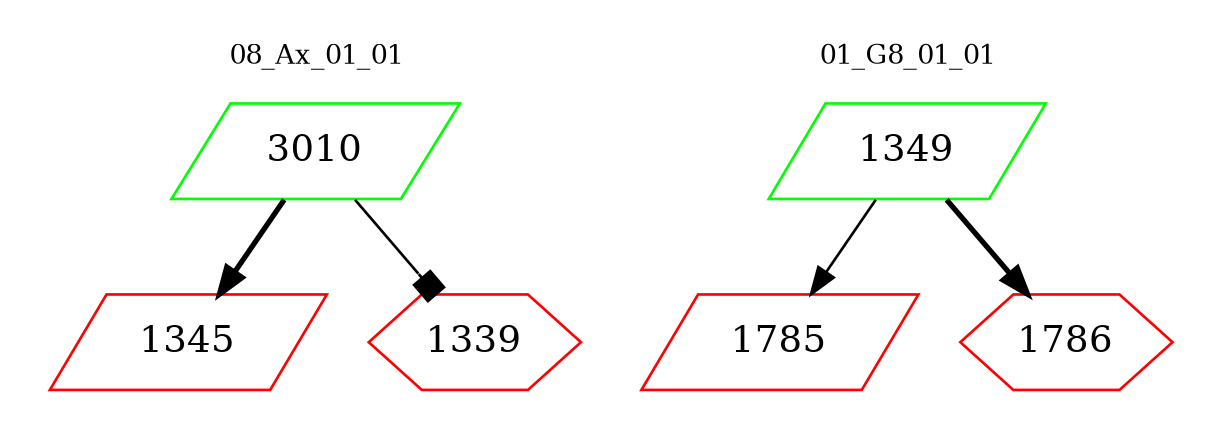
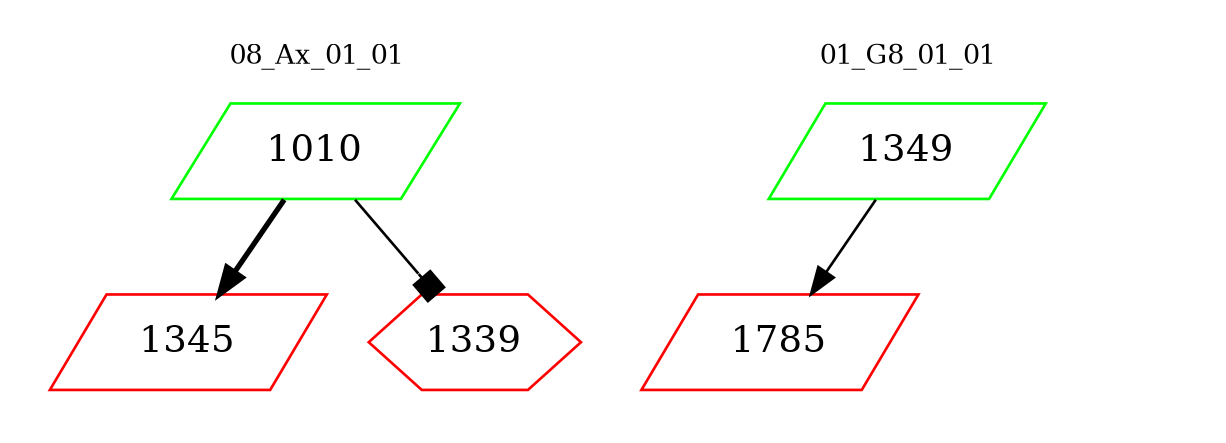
(316, 151) -> (316, 151)
(1066, 342) -> none
